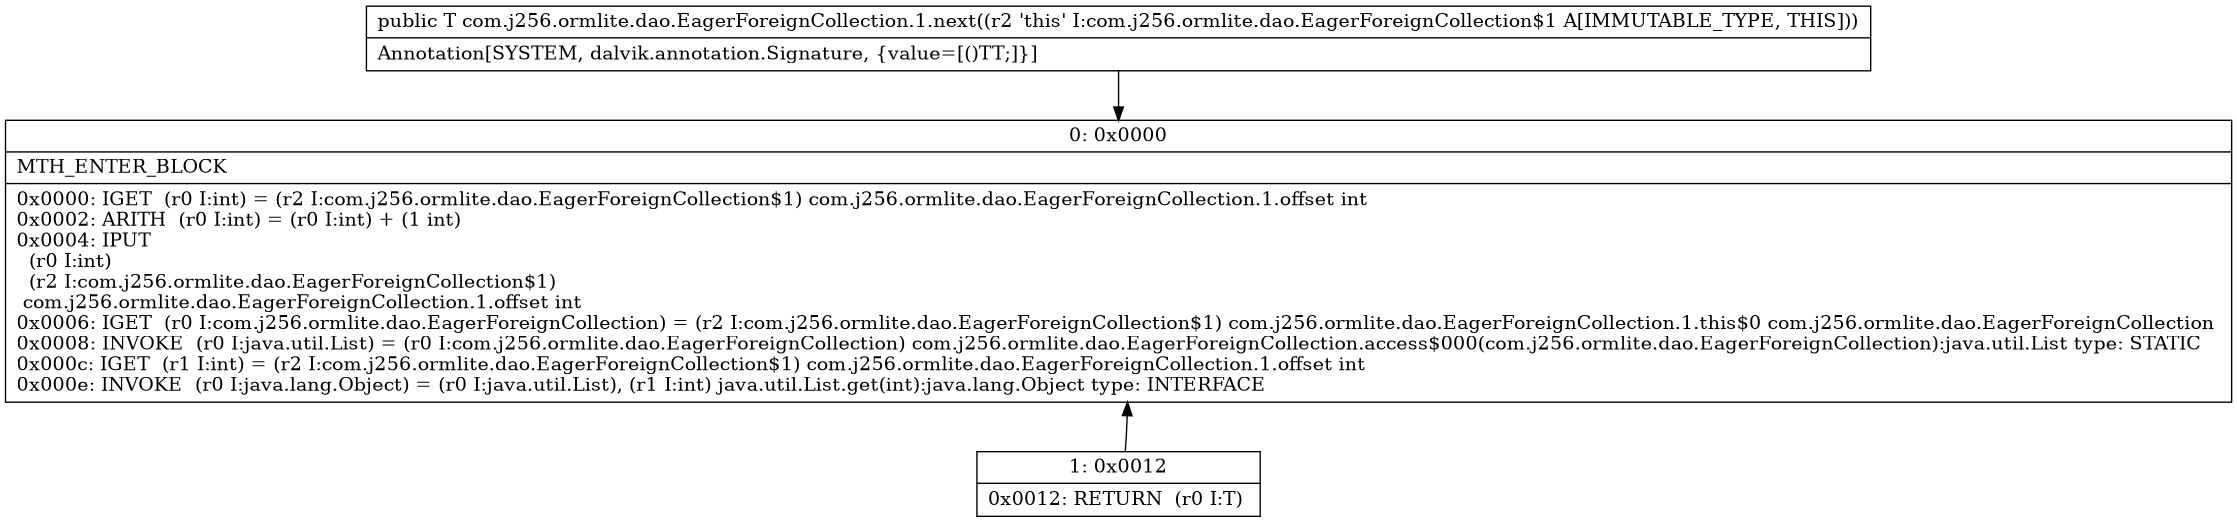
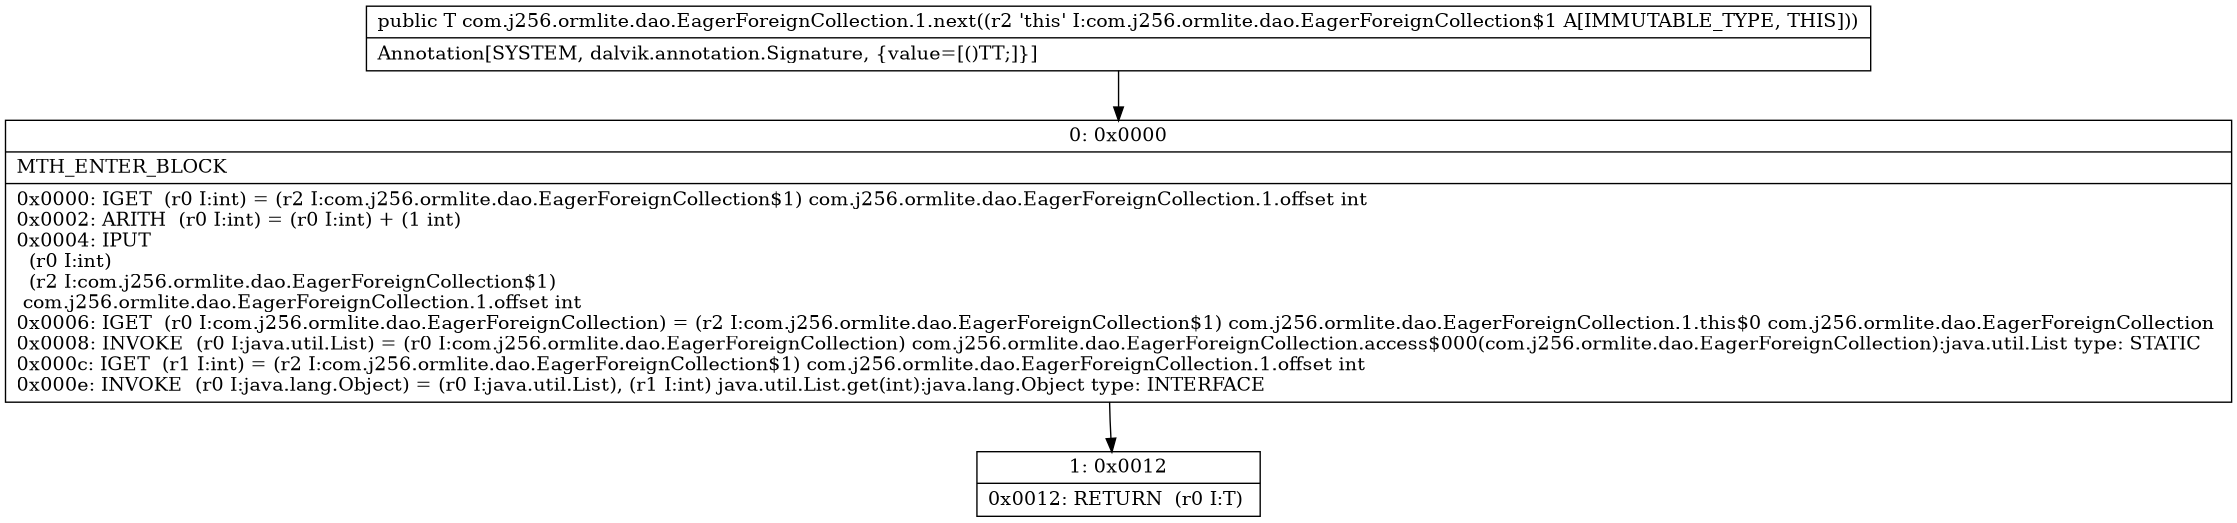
(1126, 434) -> (1110, 420)
